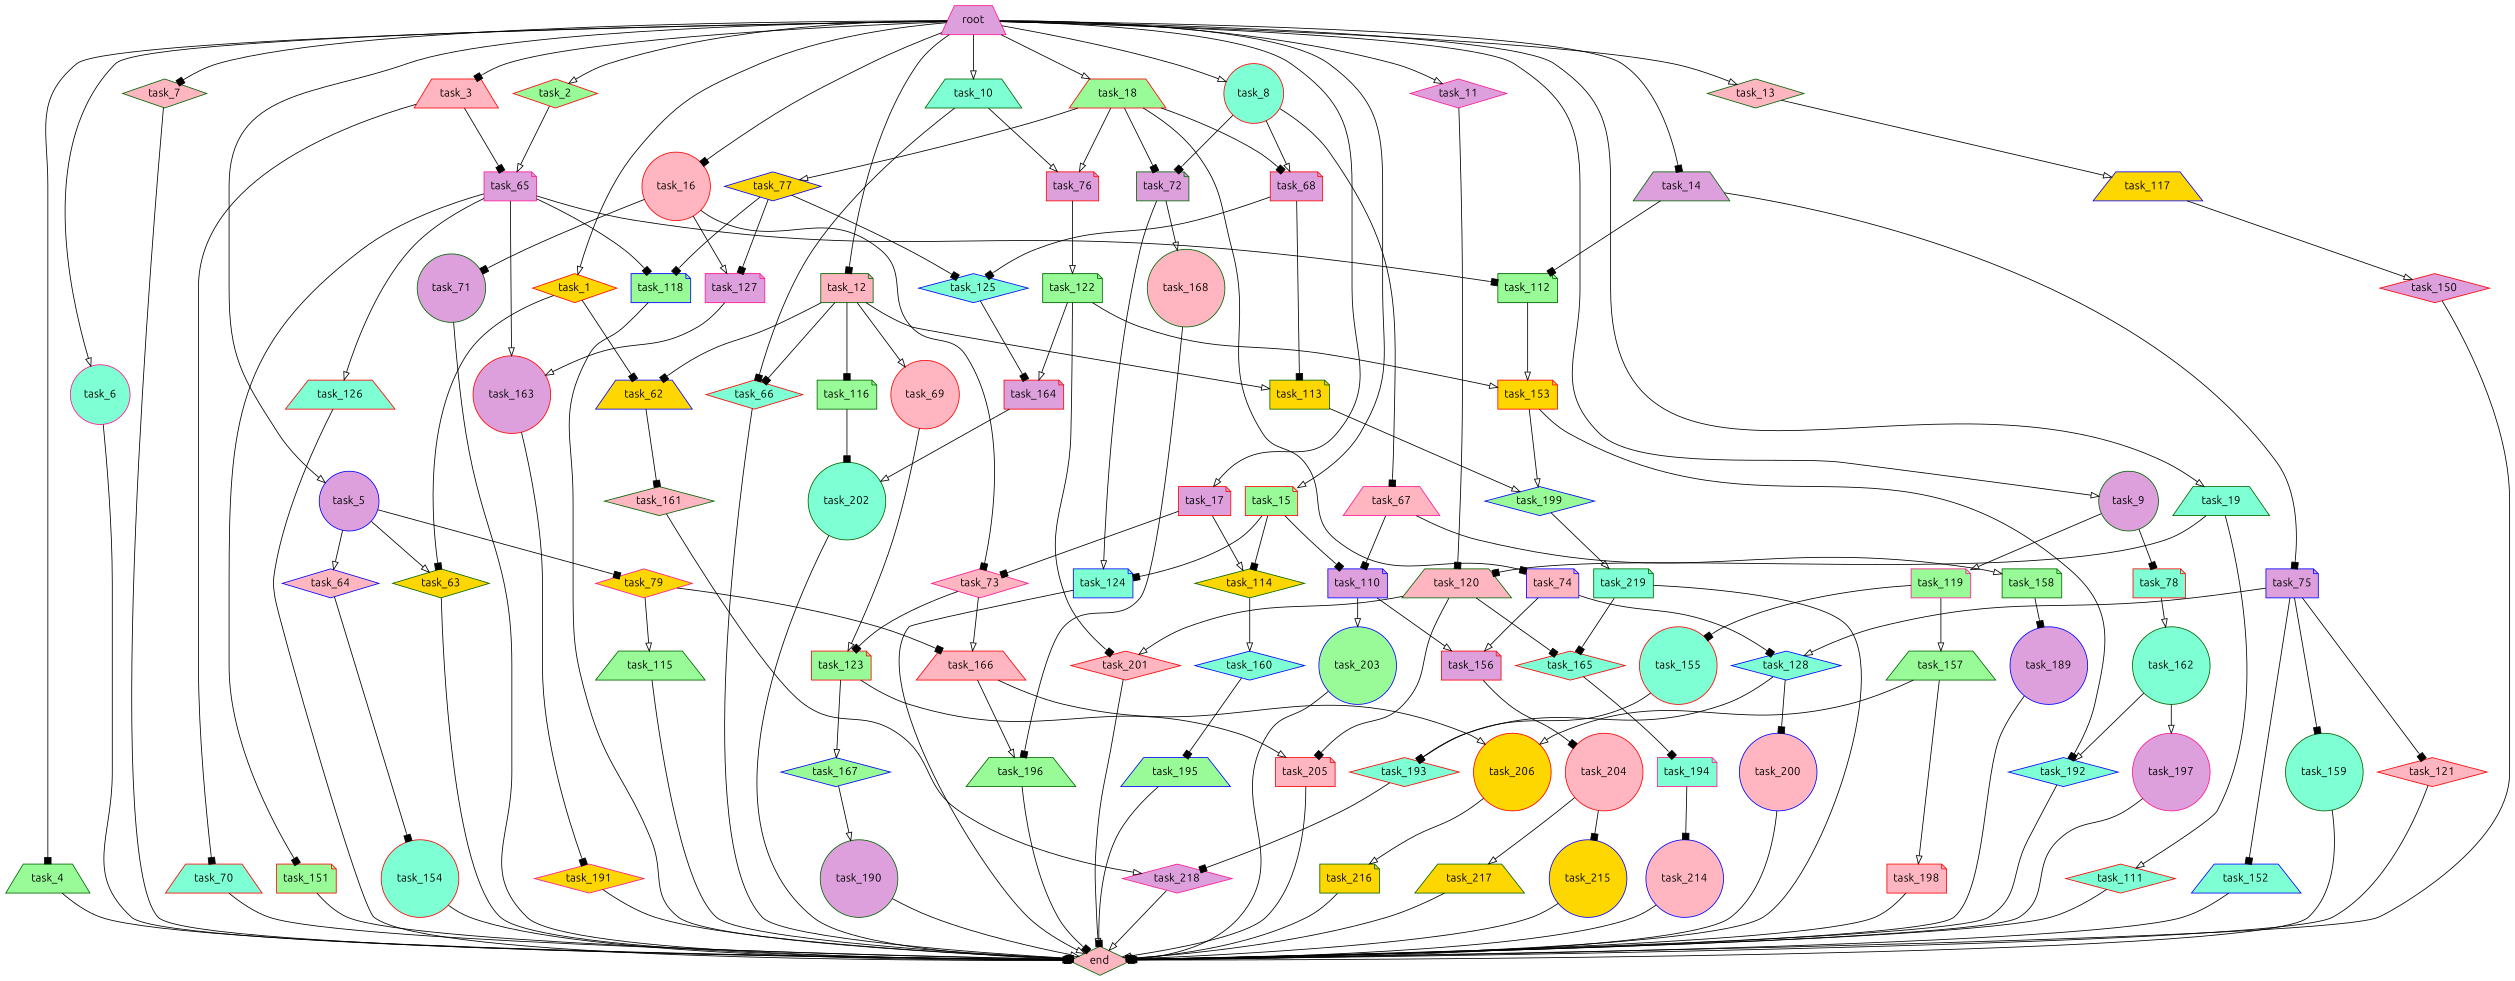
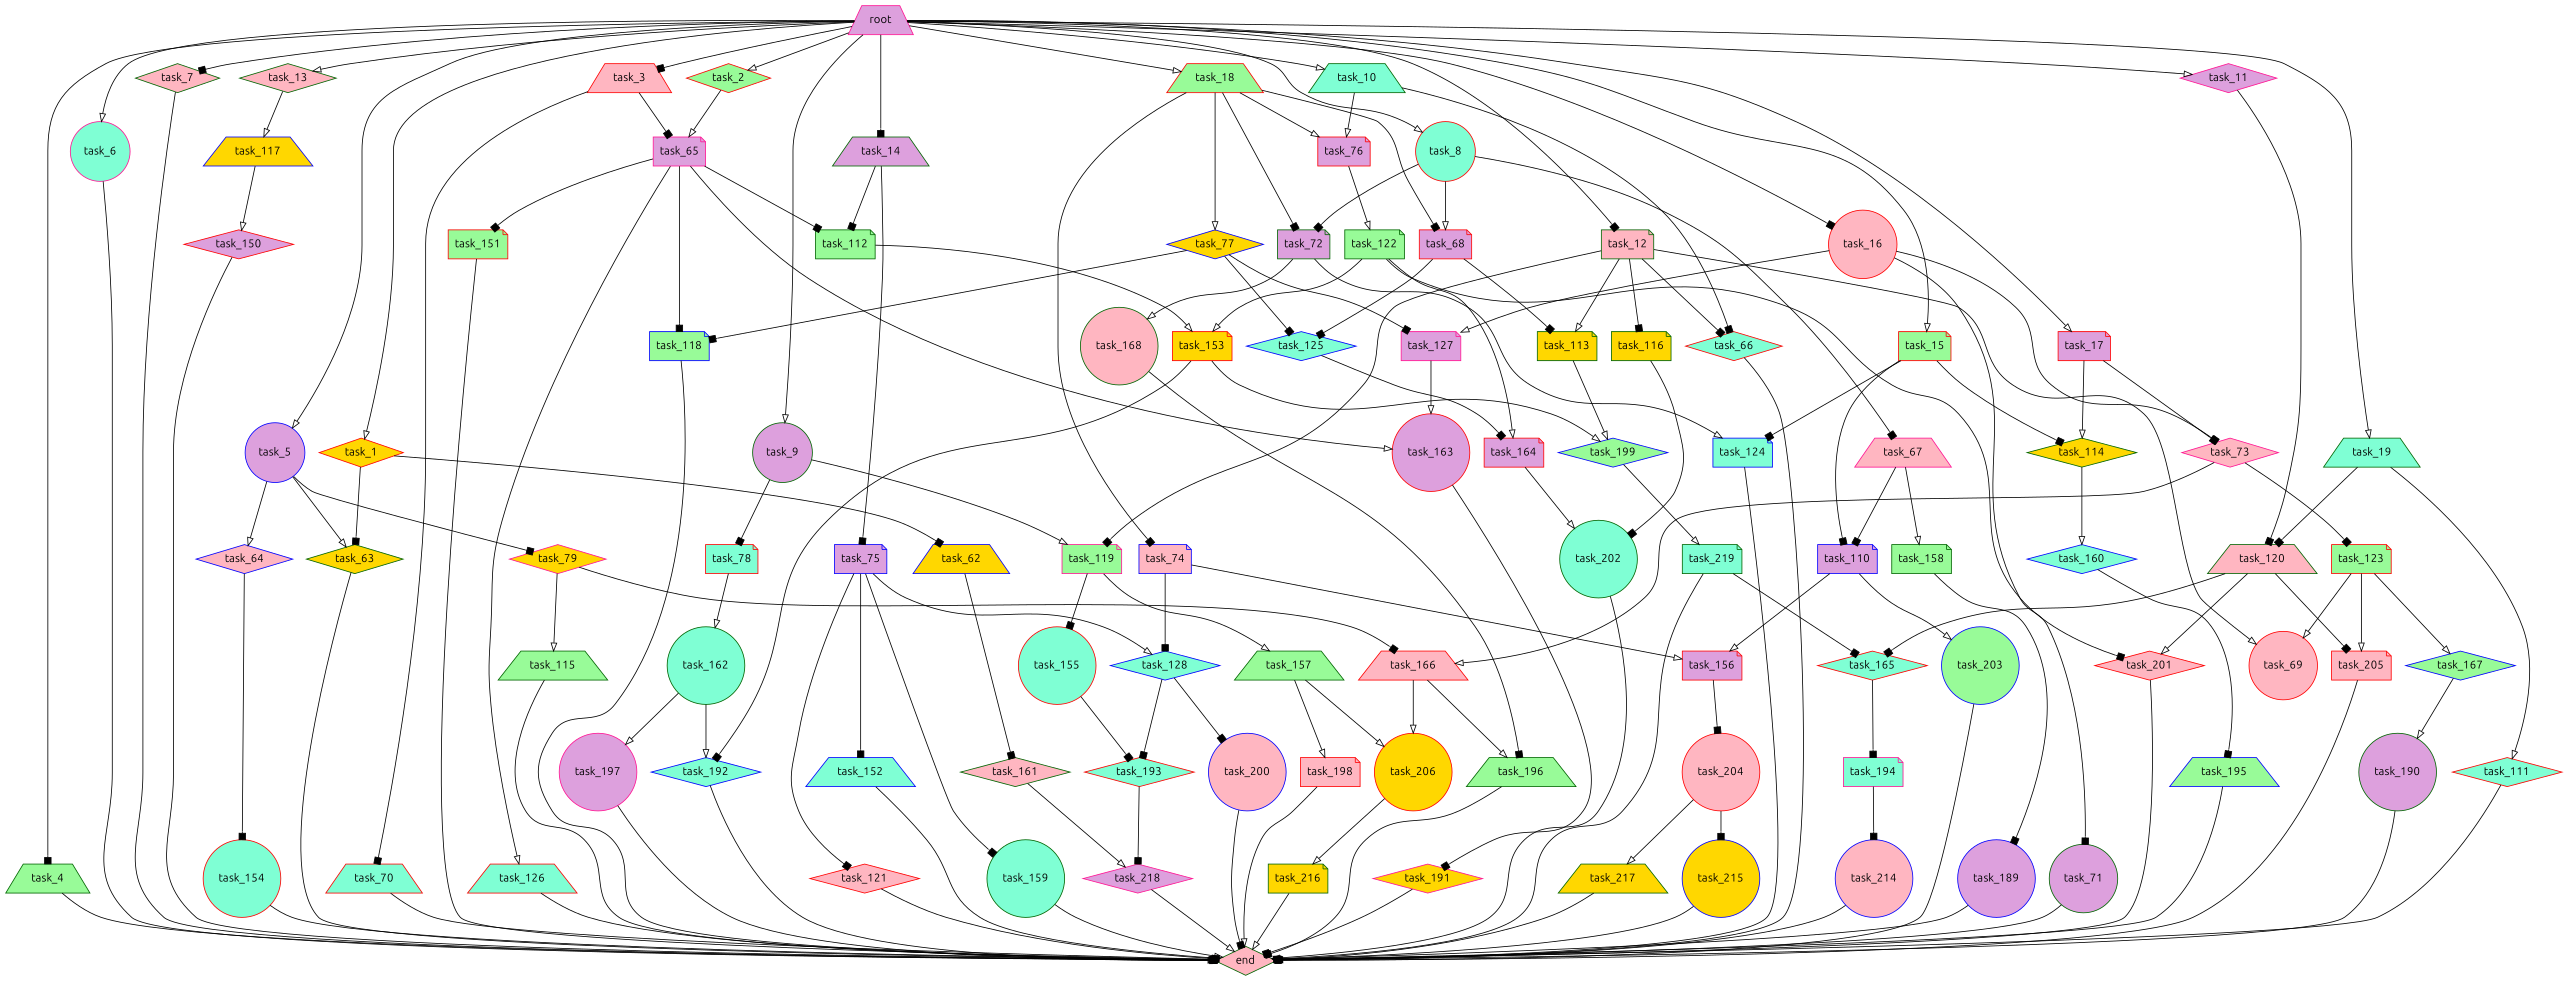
(744, 338) -> (1364, 384)
(847, 395) -> (1641, 346)
(893, 538) -> (2330, 602)
